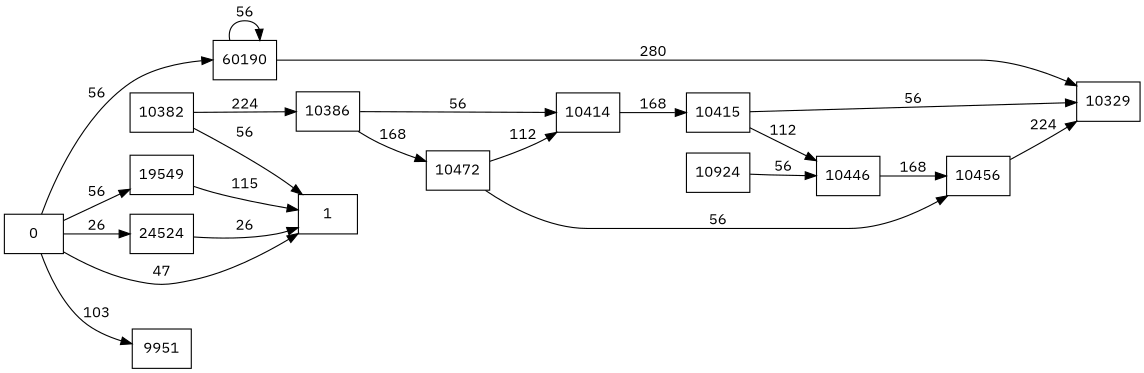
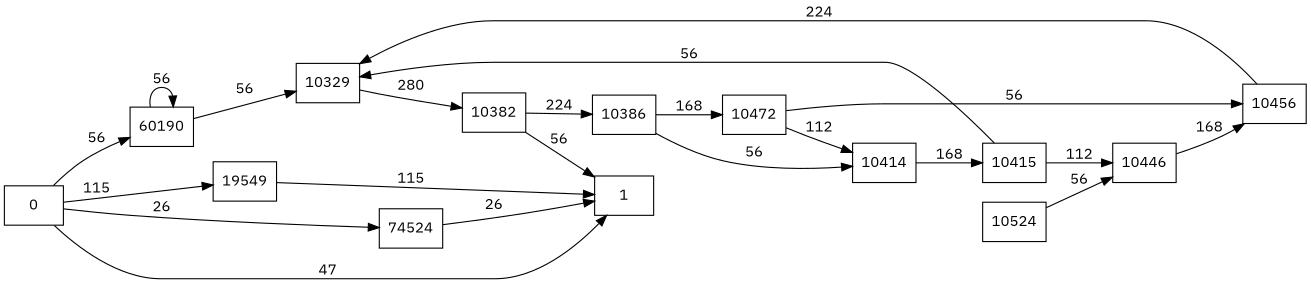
(653, 52) -> (245, 89)
none -> (405, 99)
(718, 173) -> (1014, 222)
(97, 192) -> (97, 189)
(162, 234) -> (411, 228)
(162, 349) -> none
